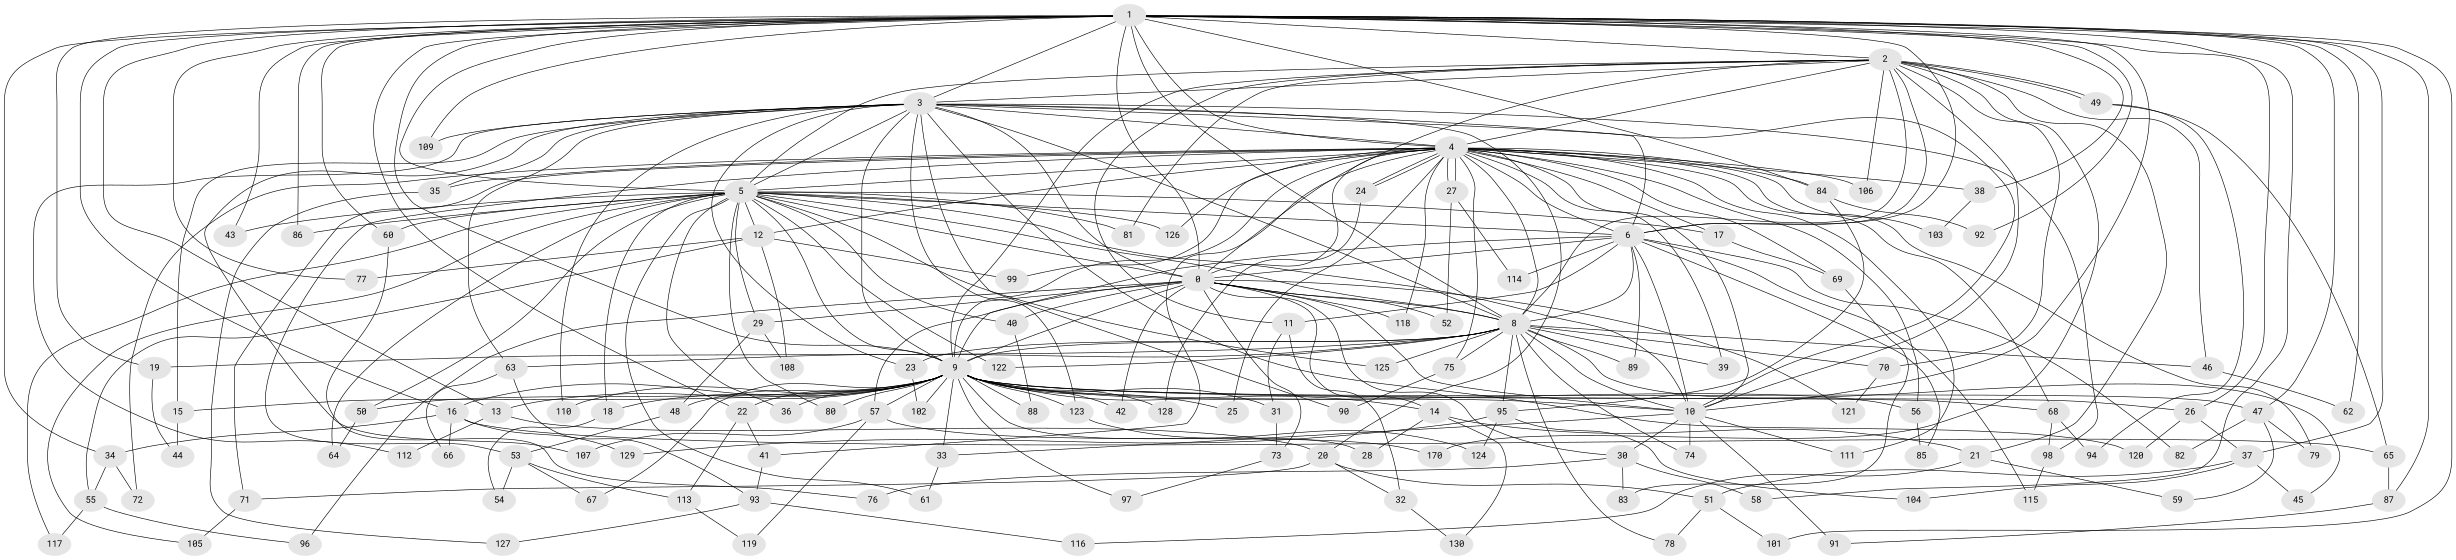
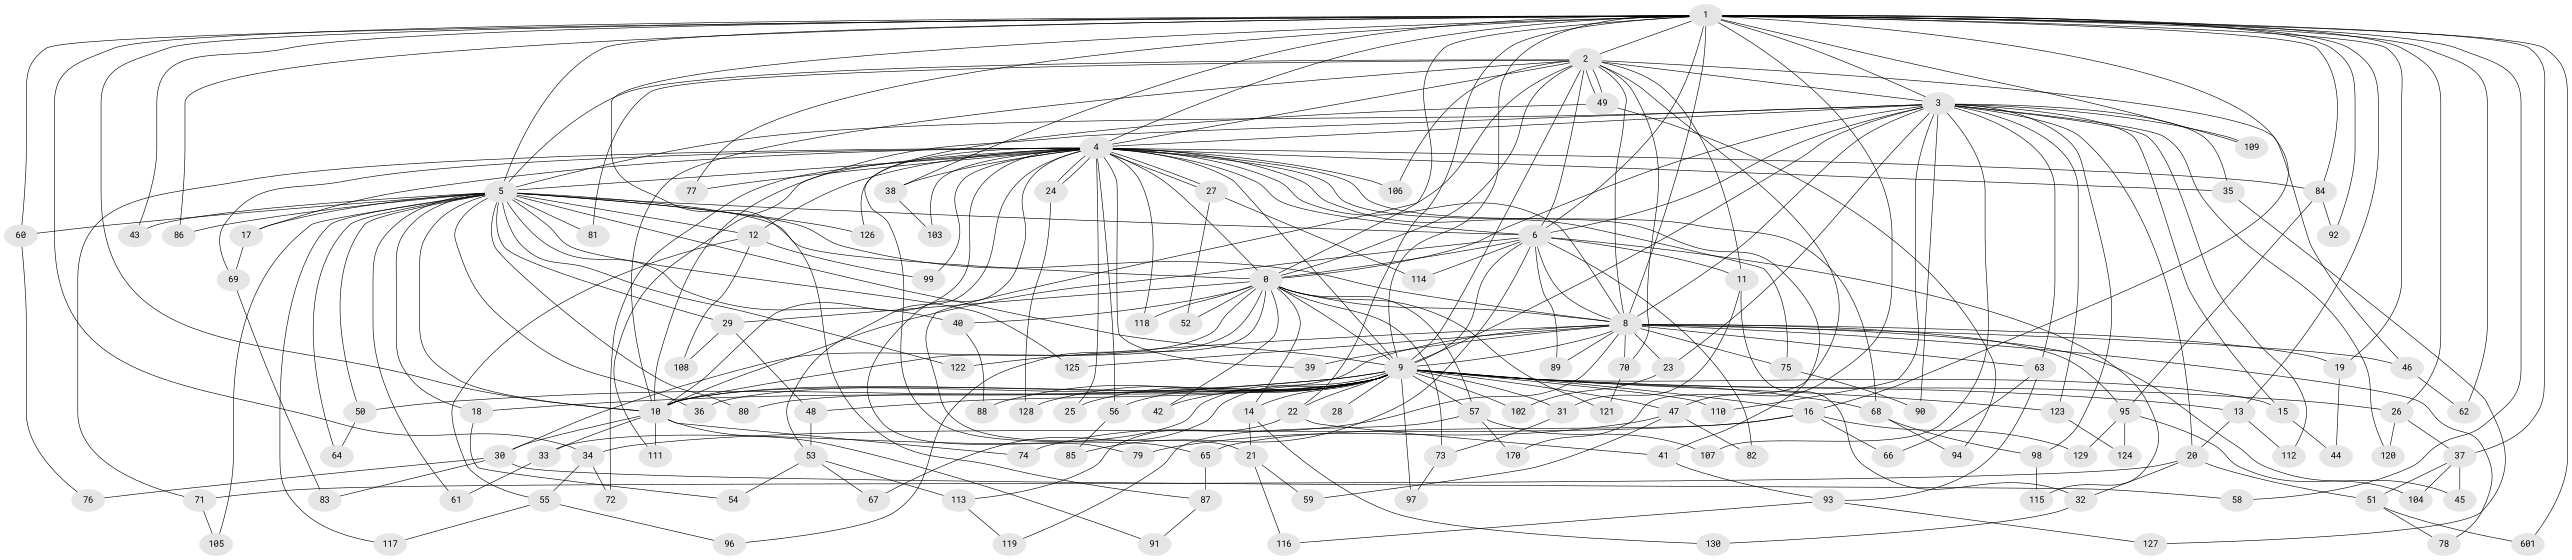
(560, 258) -> (893, 166)
(1395, 438) -> none
(1774, 545) -> (2528, 545)
